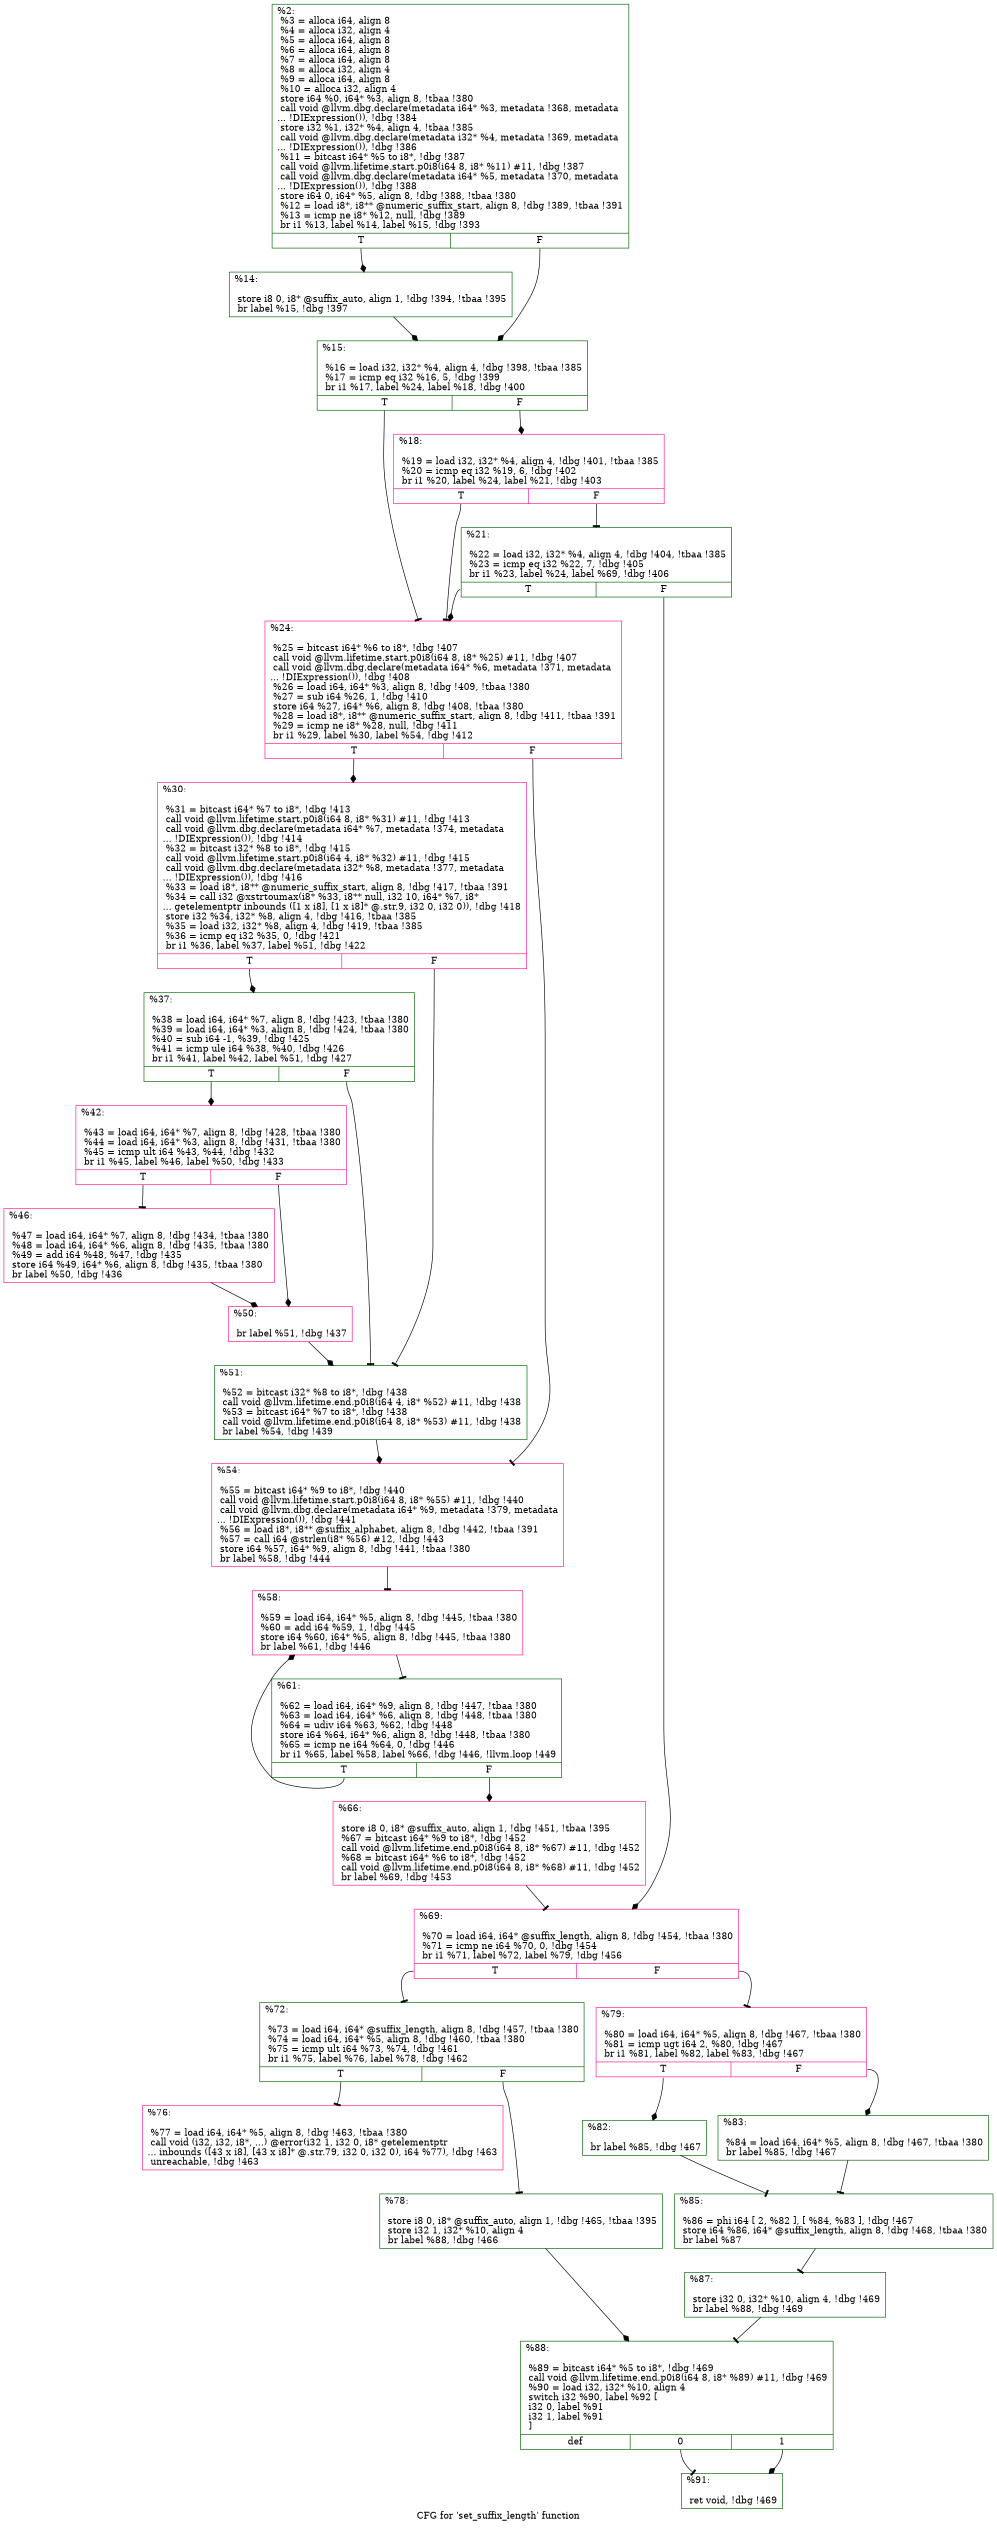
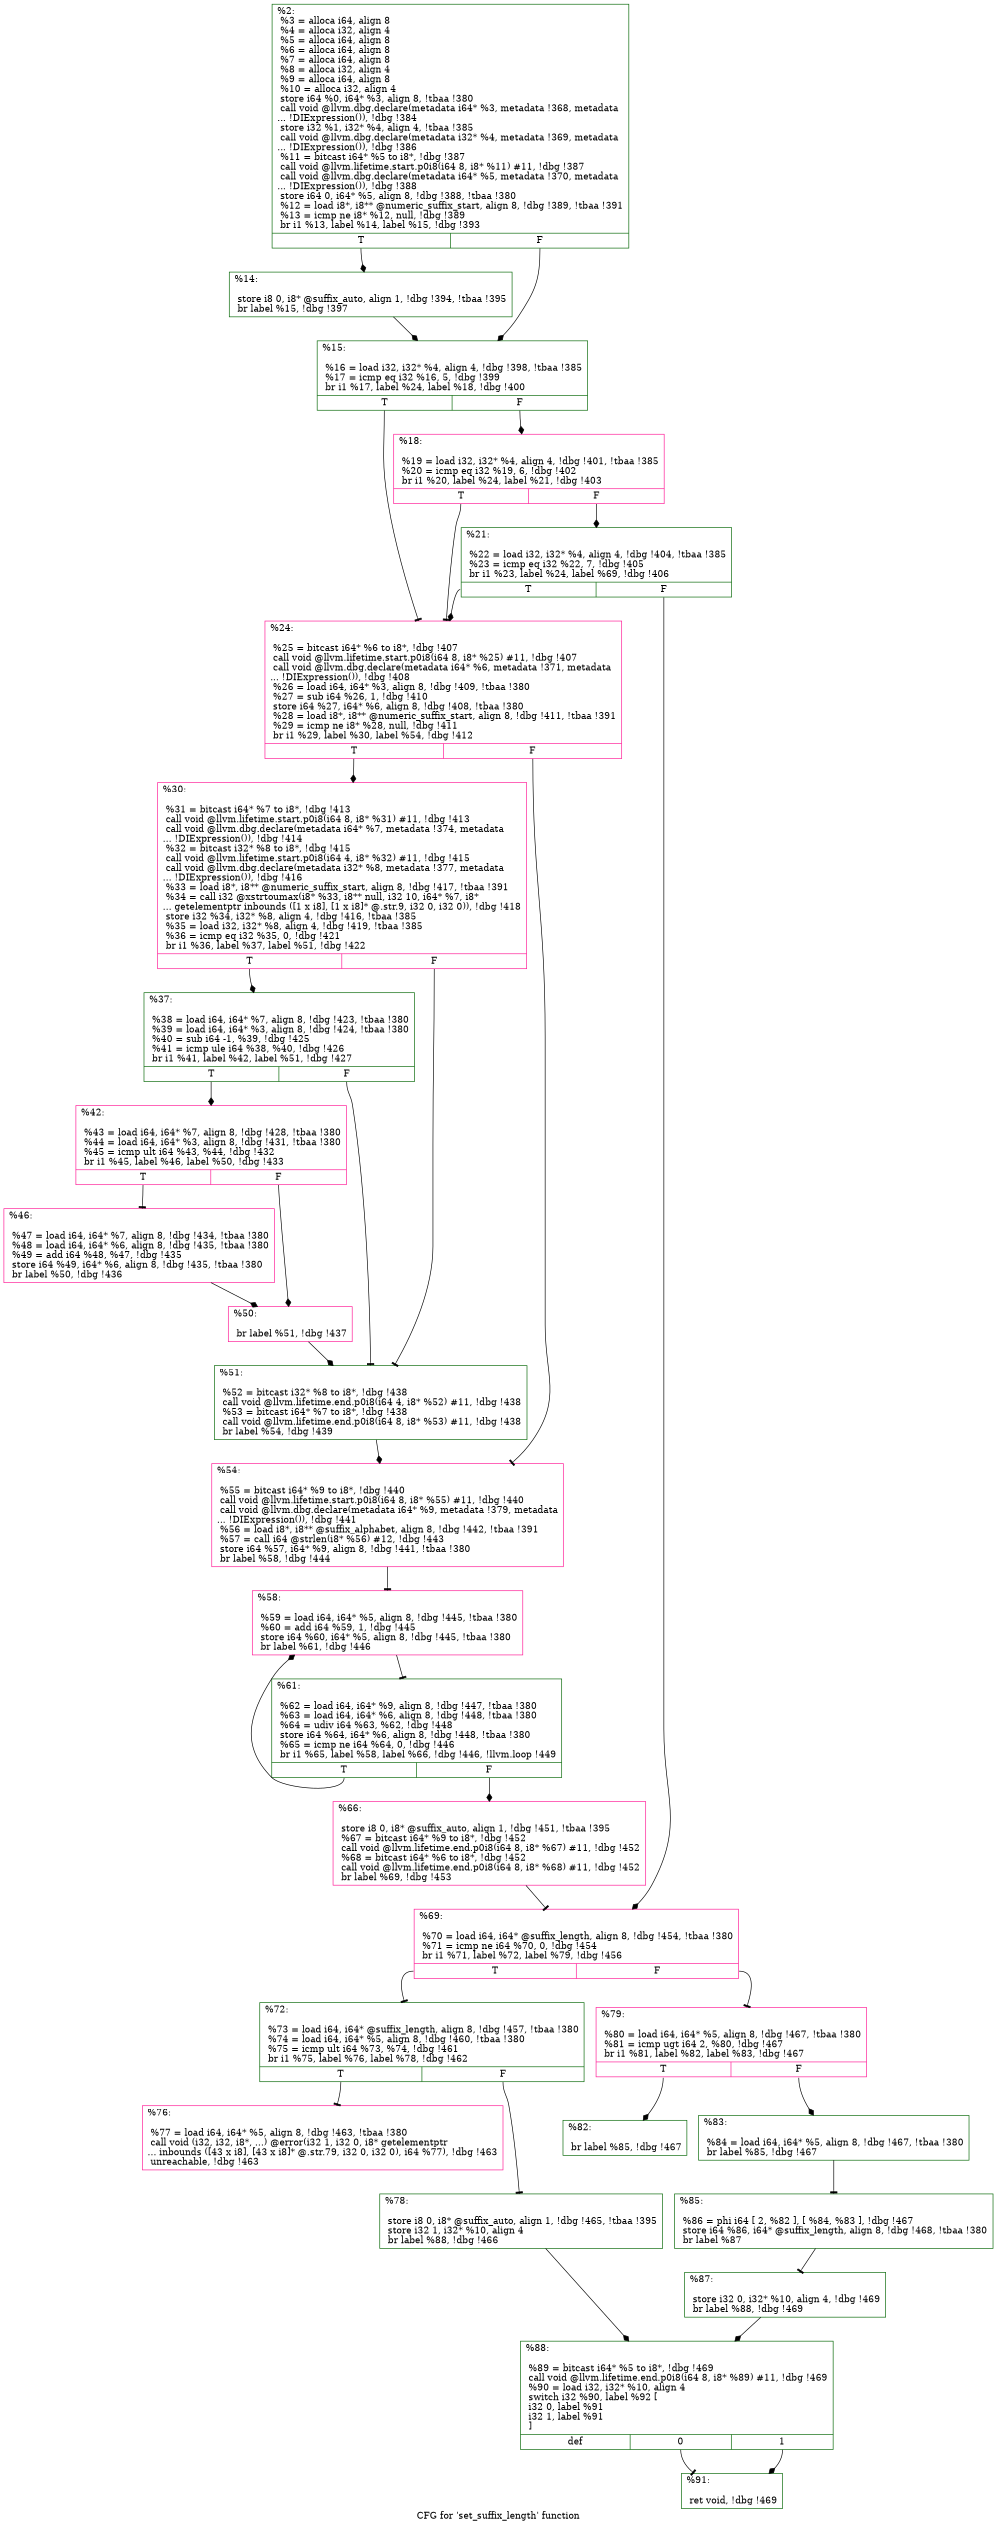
(596, 514) -> (596, 512)
(722, 2175) -> none
(749, 2328) -> (751, 2327)
